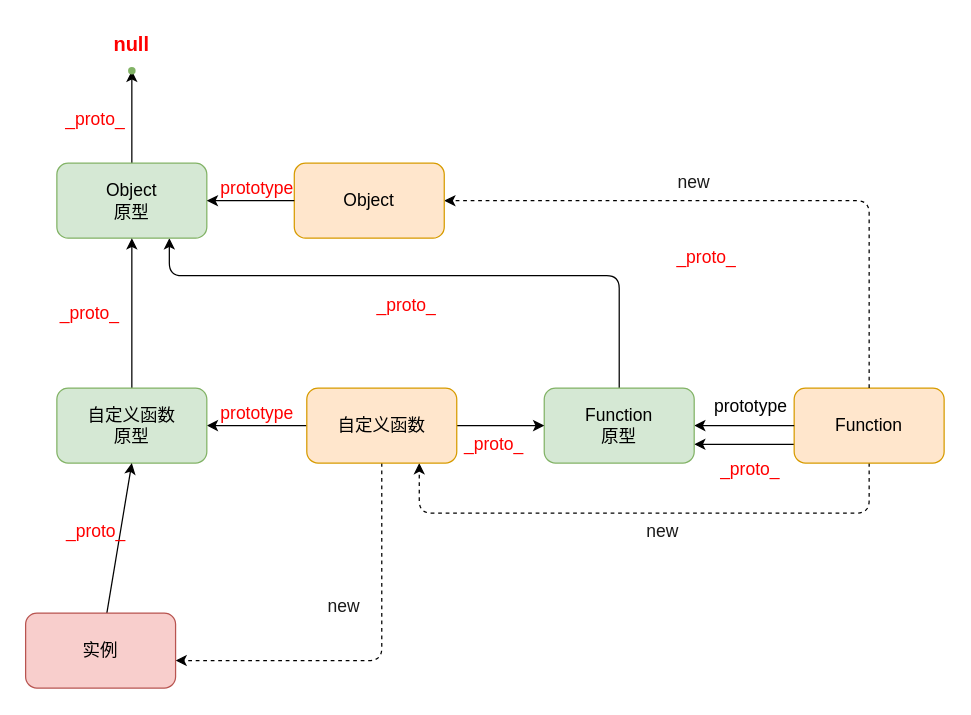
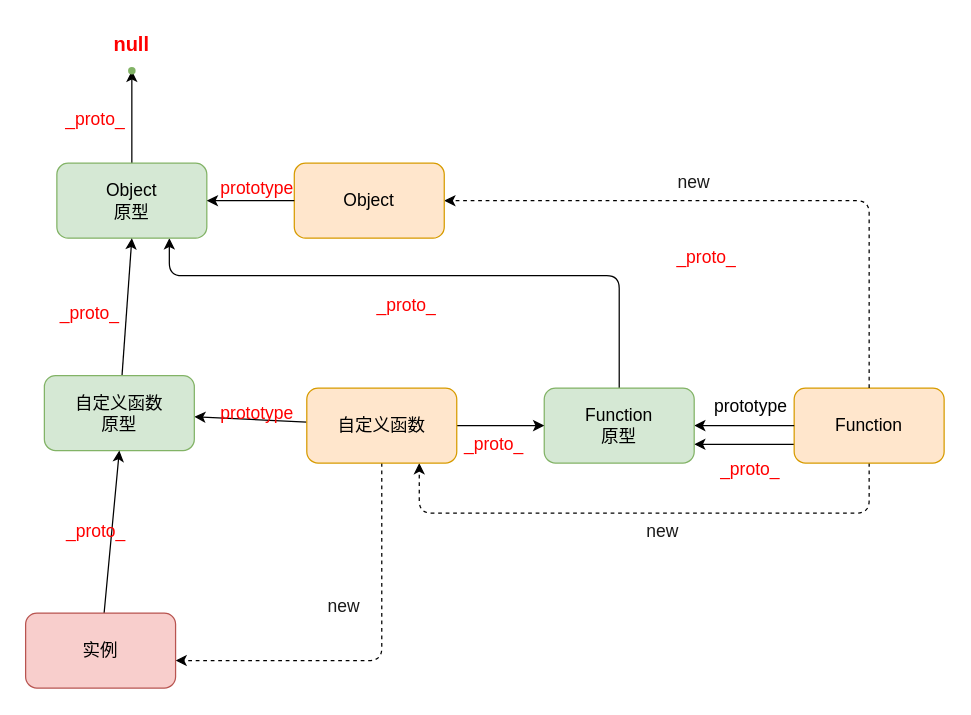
(132, 426) -> (119, 413)
